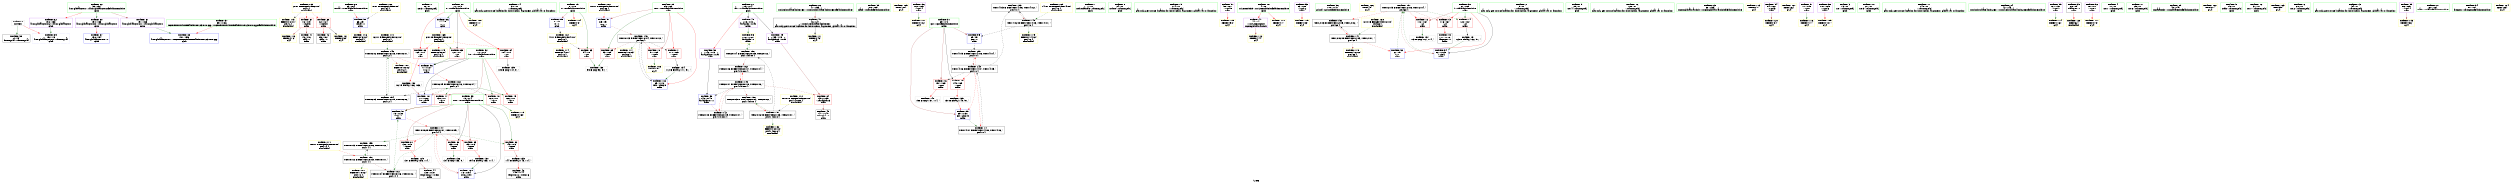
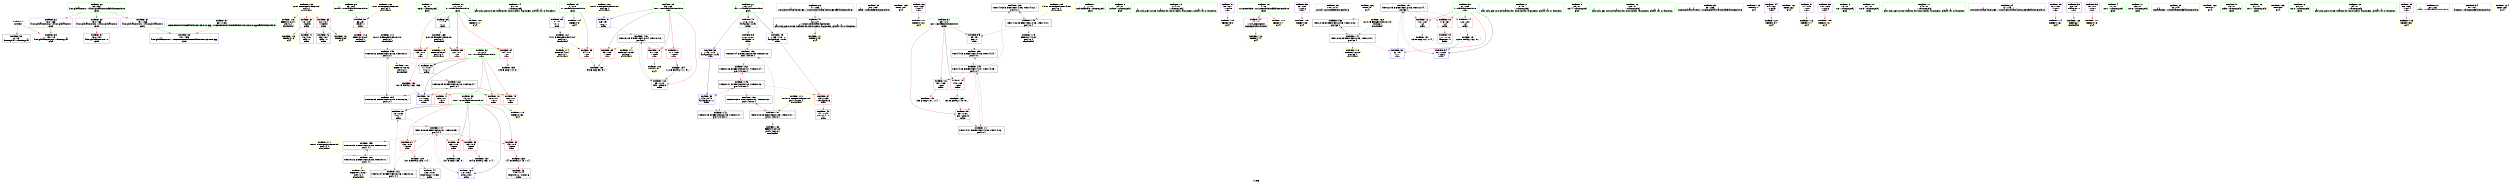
(142, 26) -> (142, 26)
